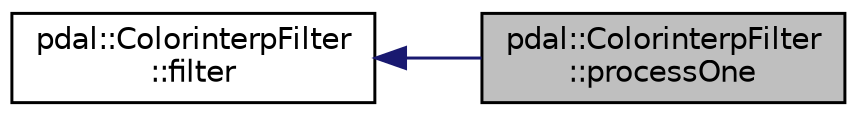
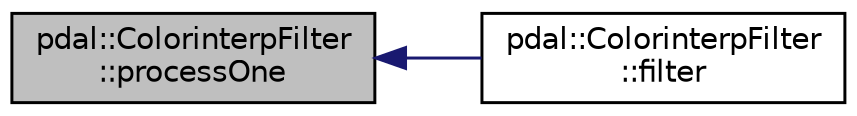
(444, 58) -> (444, 58)
